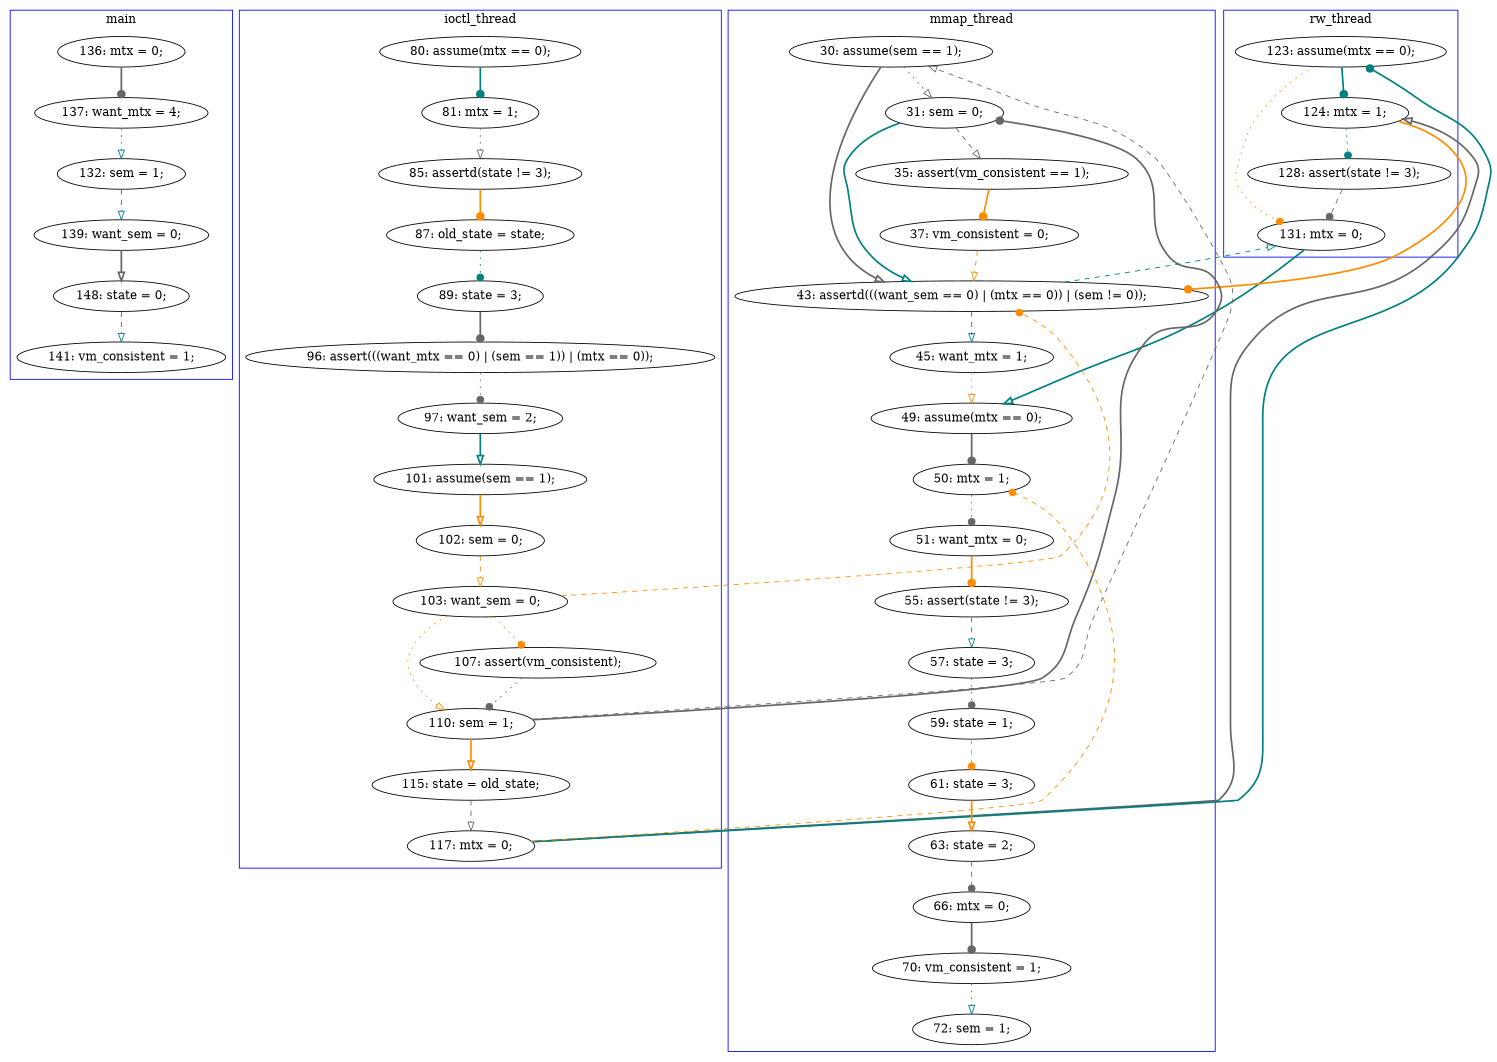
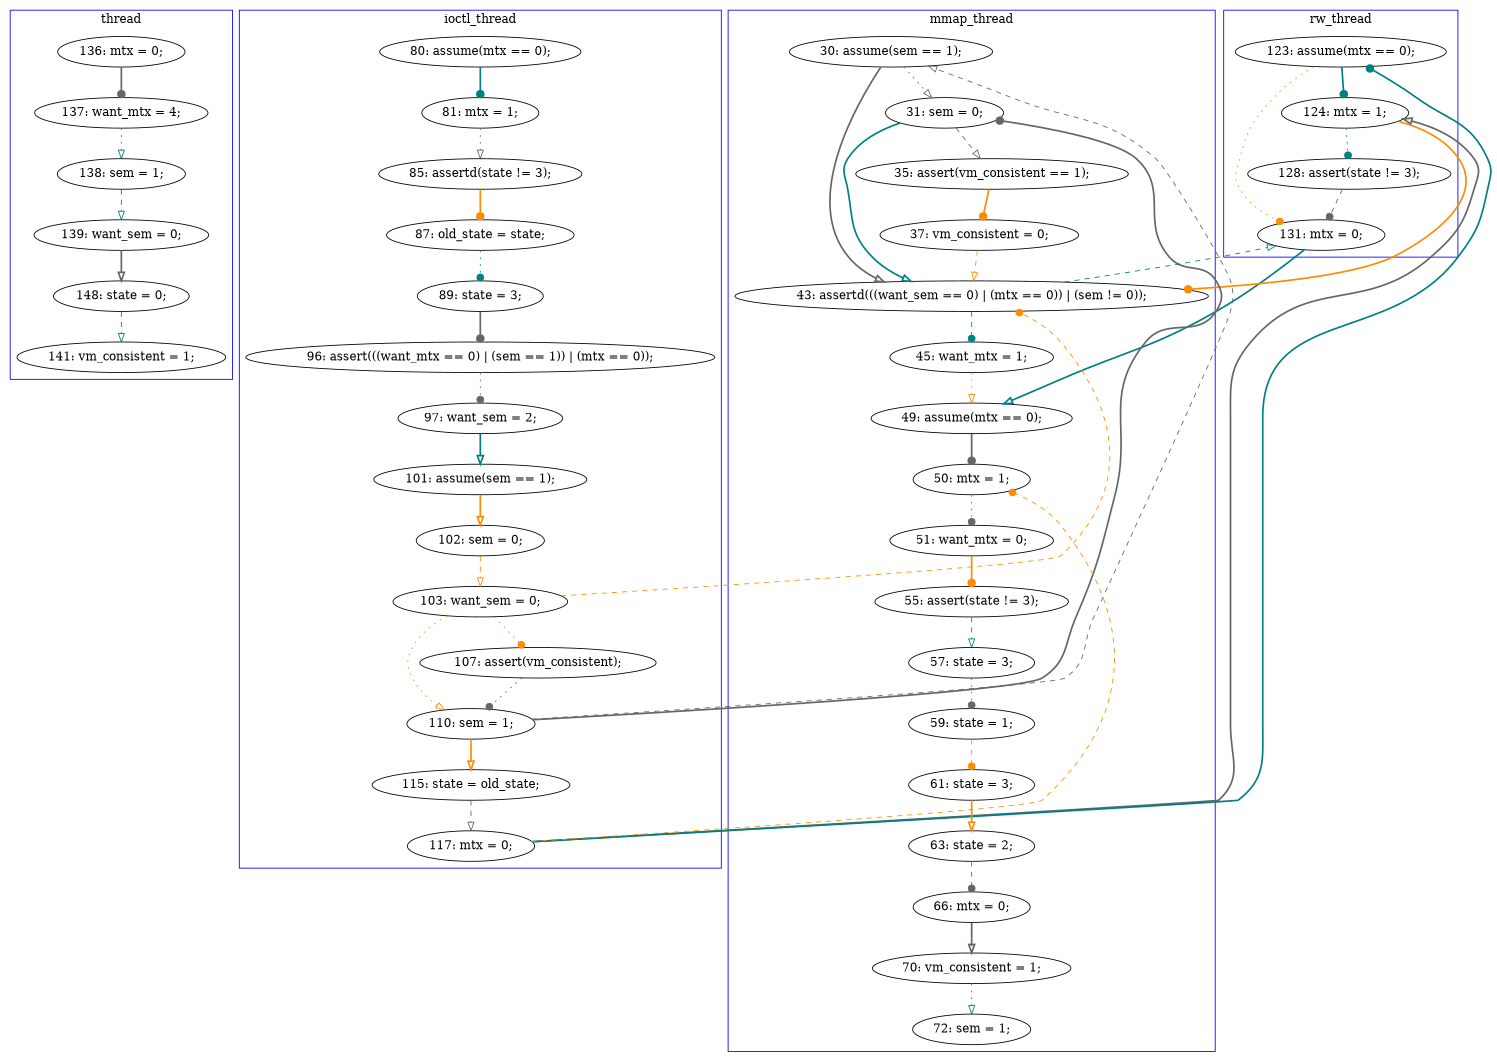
(121, 20) -> (121, 20)
(121, 174) -> (121, 174)
(972, 323) -> (972, 323)
(972, 934) -> (972, 934)
